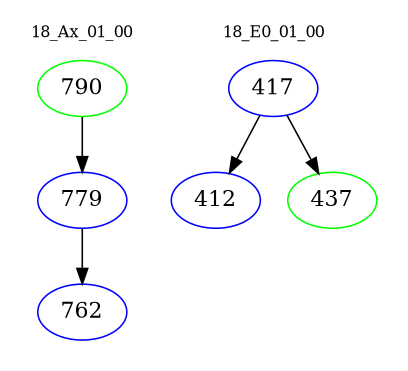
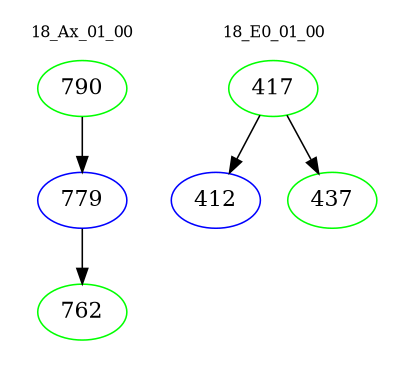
(273, 89) -> (273, 89)
(82, 312) -> (82, 312)
